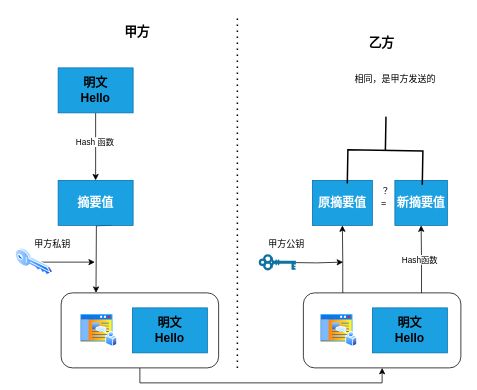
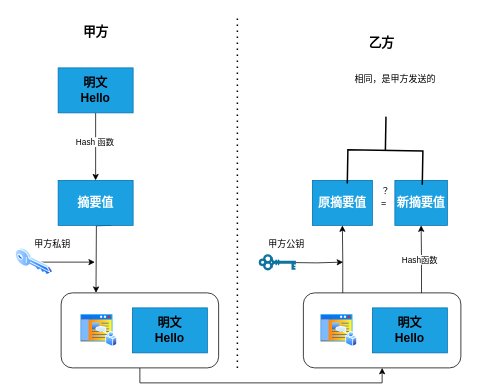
(137, 33) -> (96, 33)
